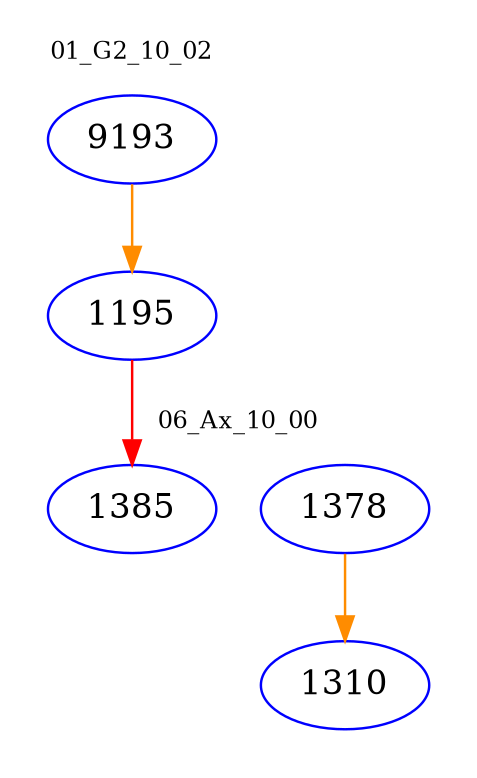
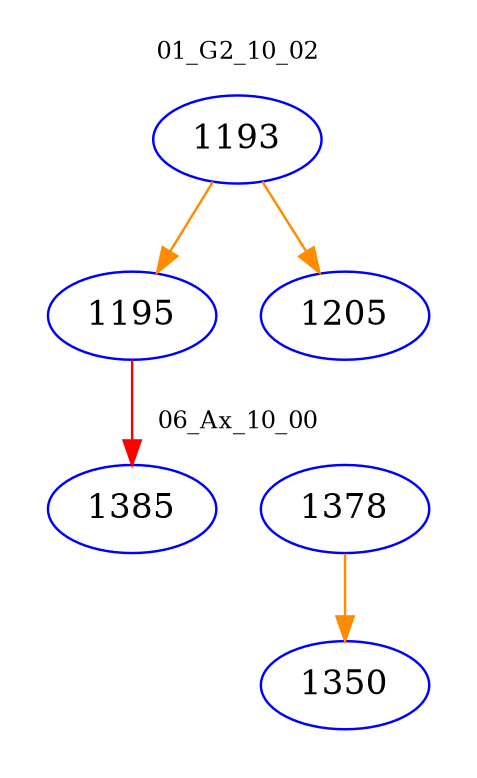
(132, 139) -> (237, 139)
none -> (345, 316)
(345, 685) -> (345, 685)
